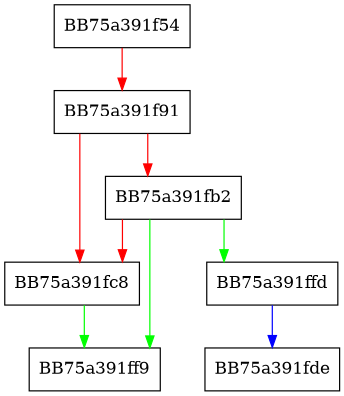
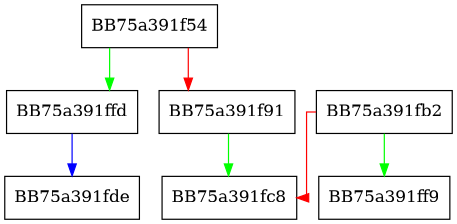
(148, 149) -> none
(80, 192) -> (229, 149)
(224, 235) -> (110, 63)
(84, 320) -> none
